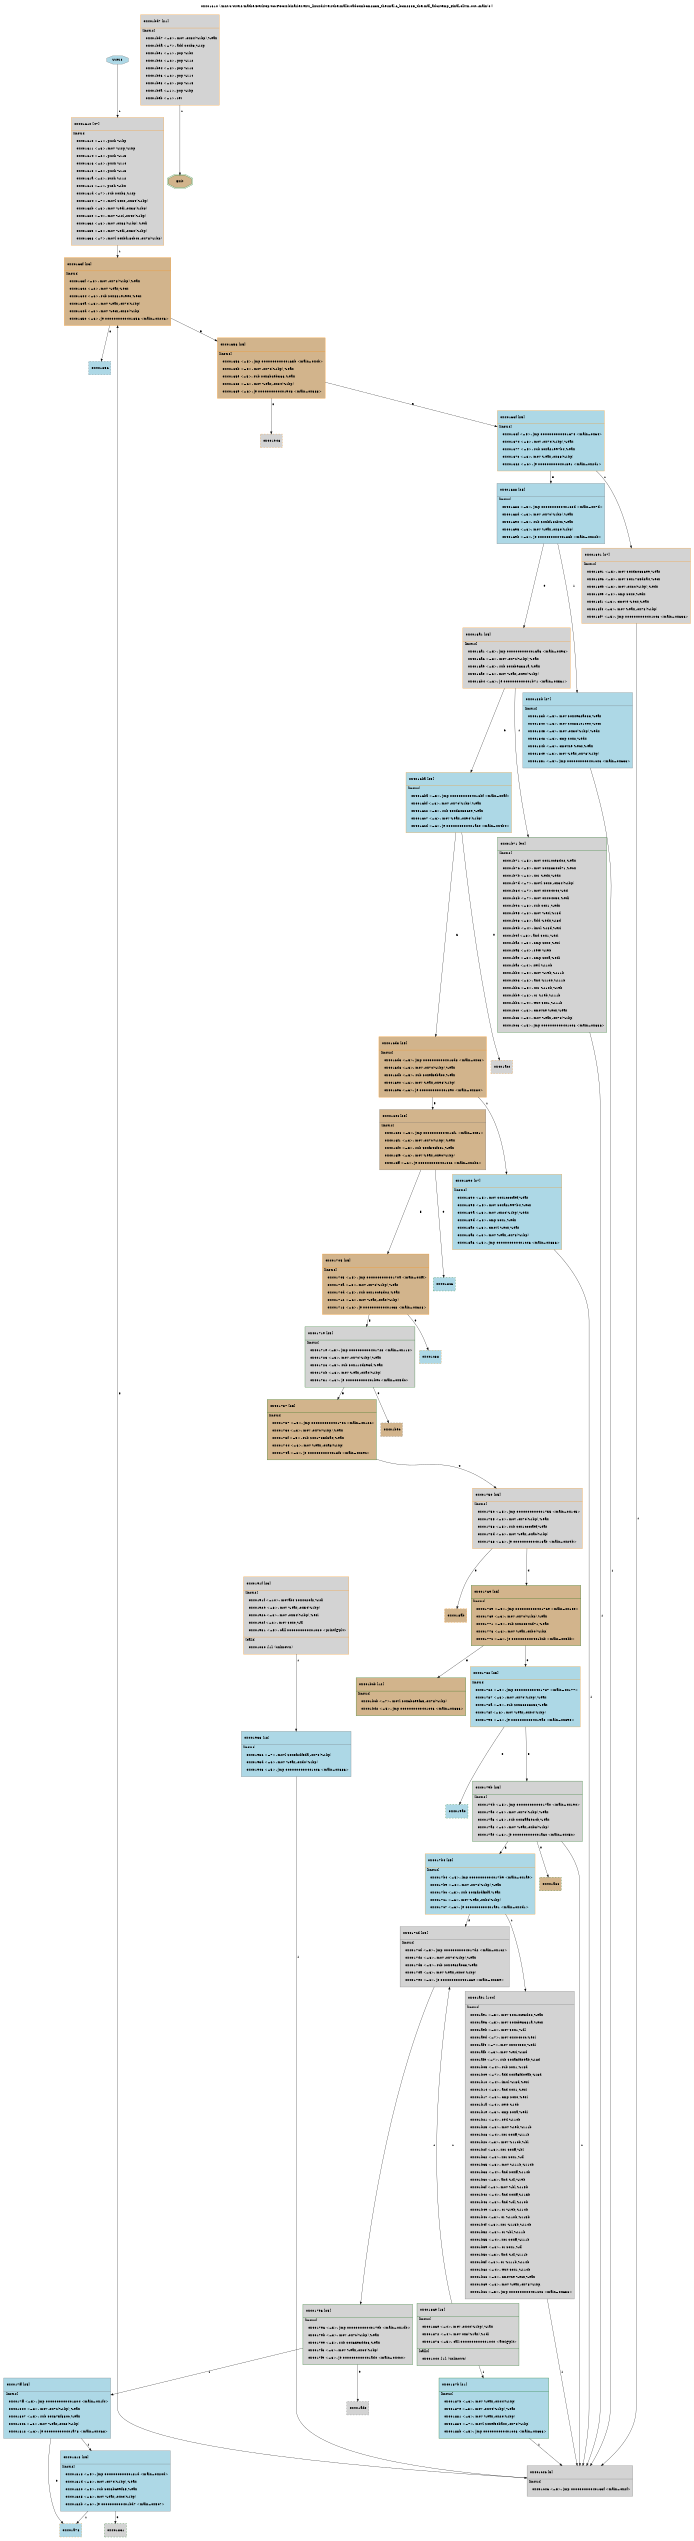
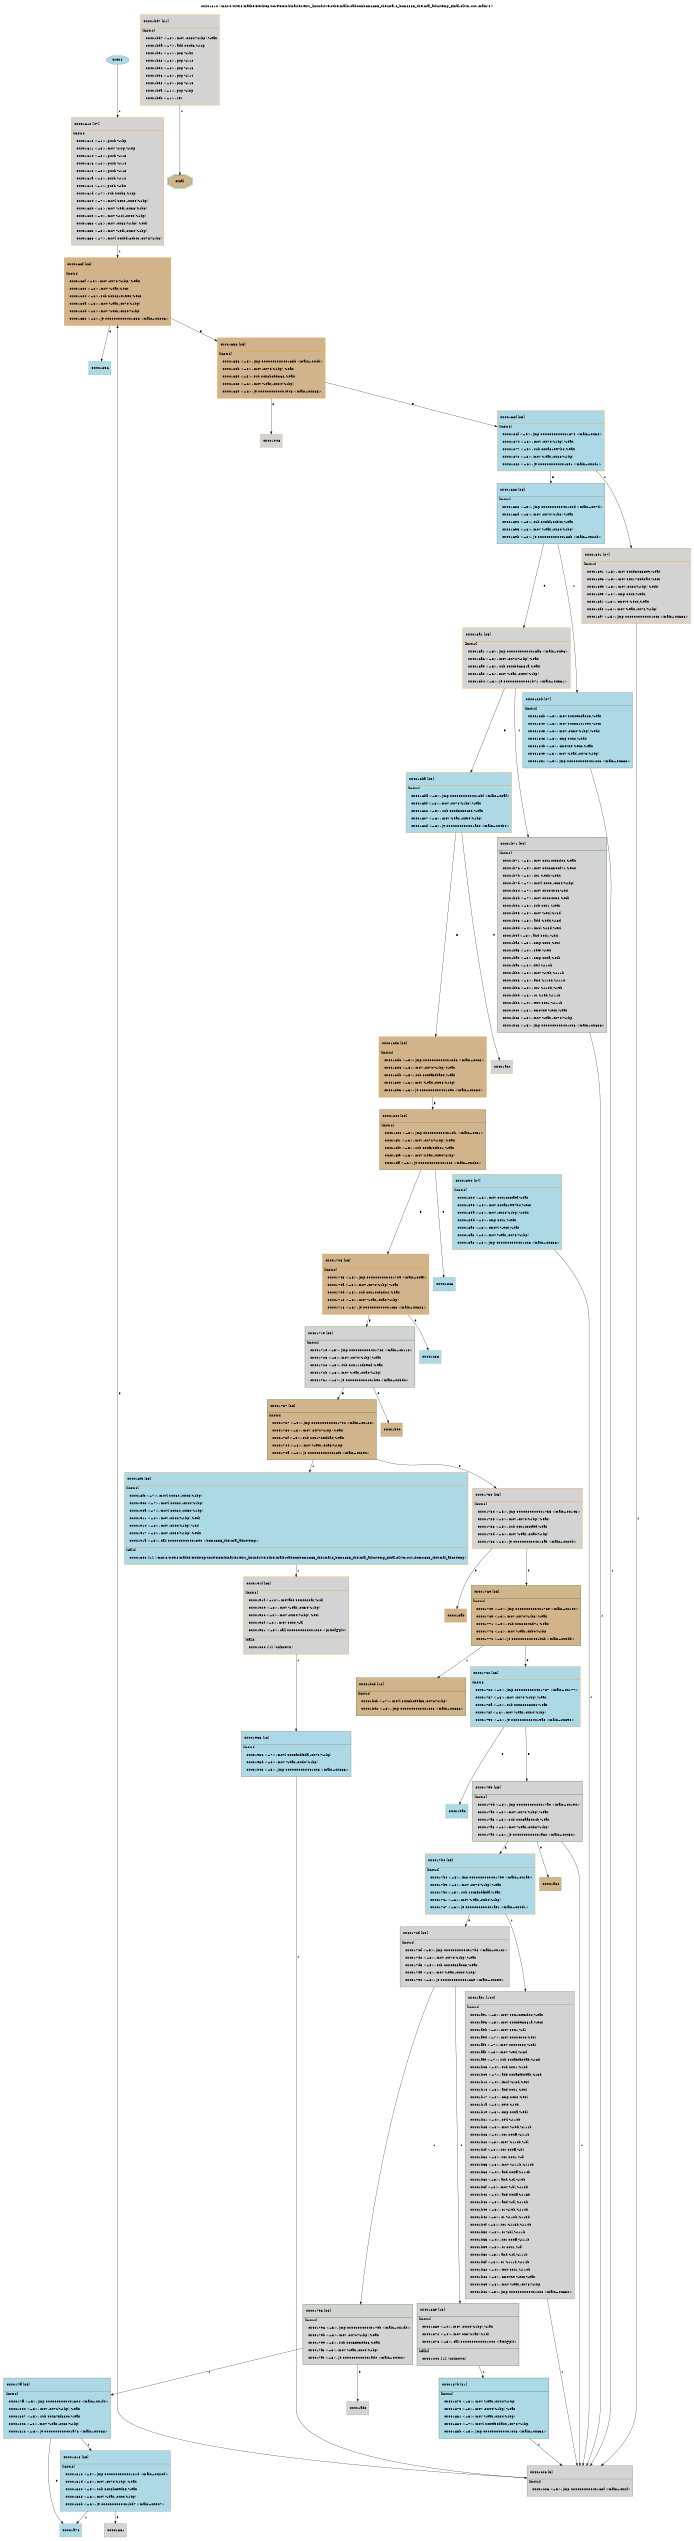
(180, 181) -> (180, 181)
(498, 1132) -> none
none -> (296, 1519)
(467, 1660) -> (467, 1660)
(437, 2147) -> (457, 2144)
